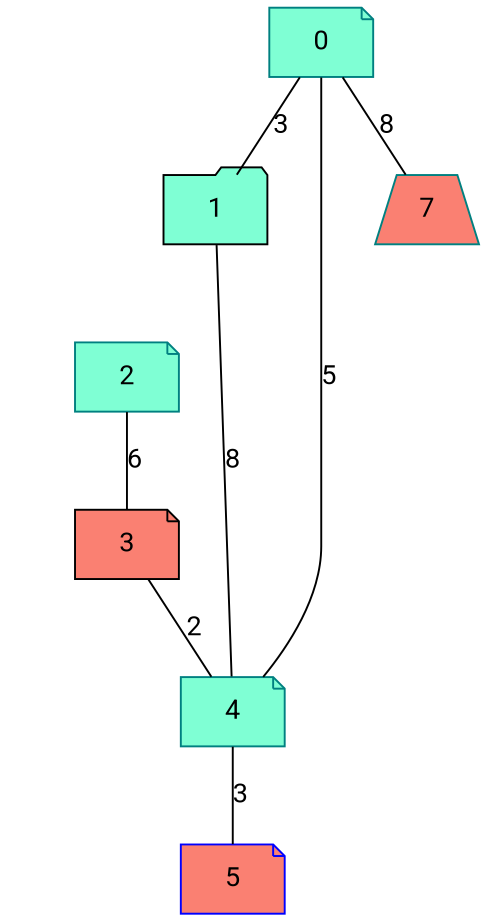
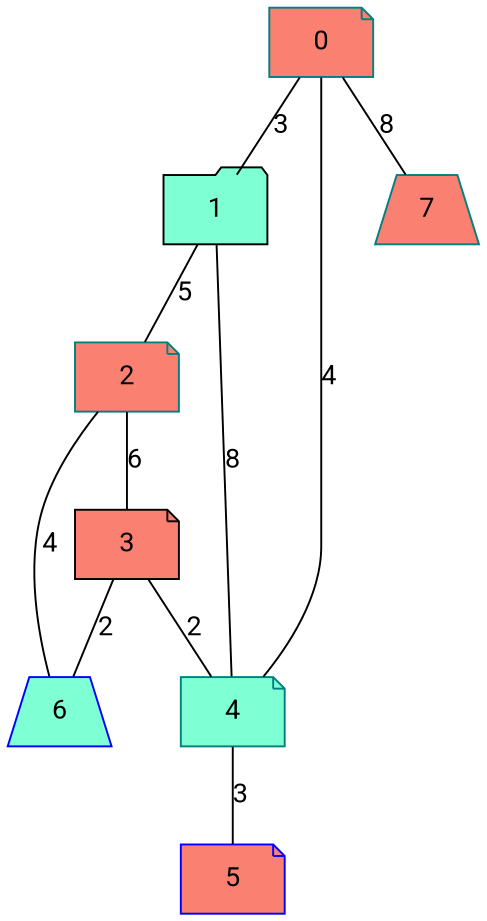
(321, 42) -> (321, 42)
none -> (171, 293)
(127, 377) -> (127, 377)
(329, 377) -> (329, 377)
none -> (60, 712)
